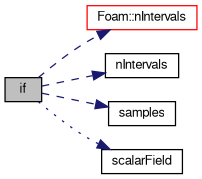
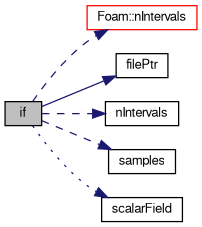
none -> (142, 66)
